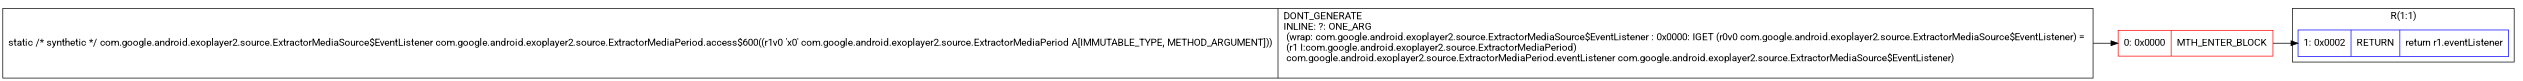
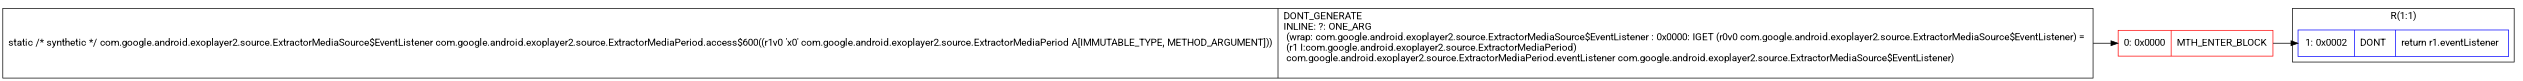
(2375, 43) -> (2373, 43)
